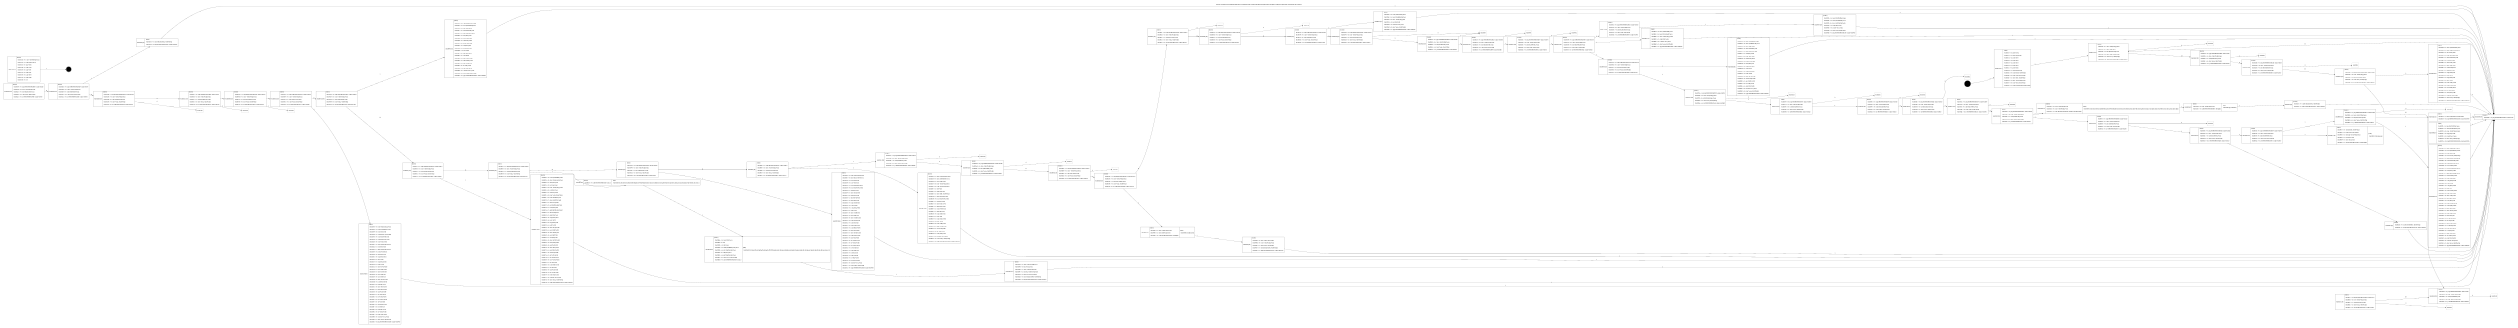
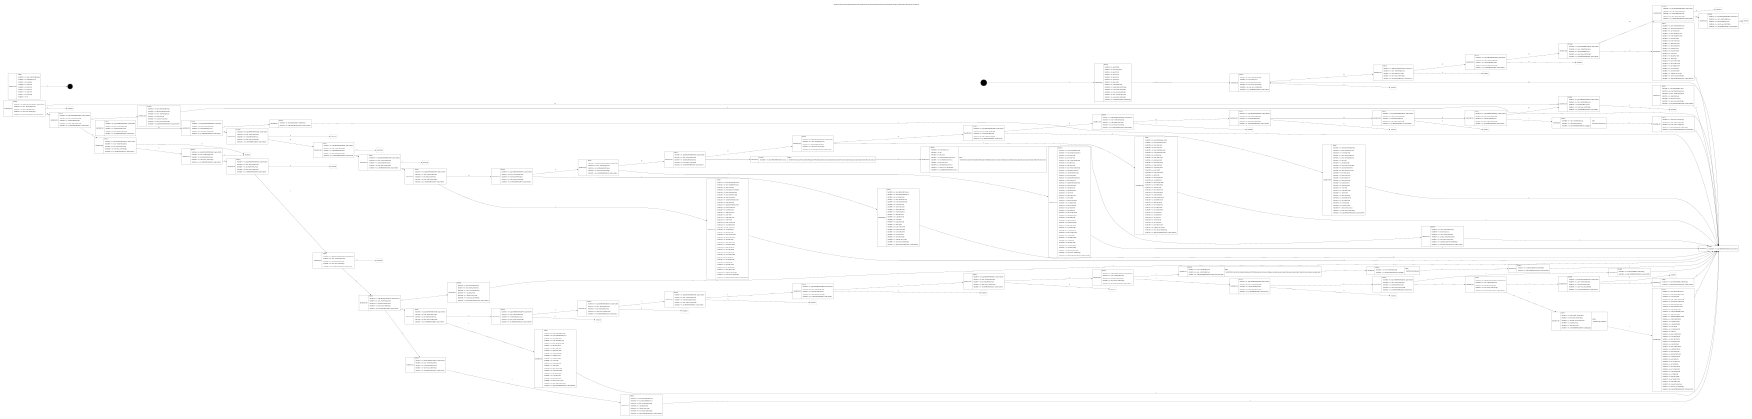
(1193, 37) -> (801, 104)
(2404, 142) -> (1629, 331)
(2402, 299) -> (1696, 17)
